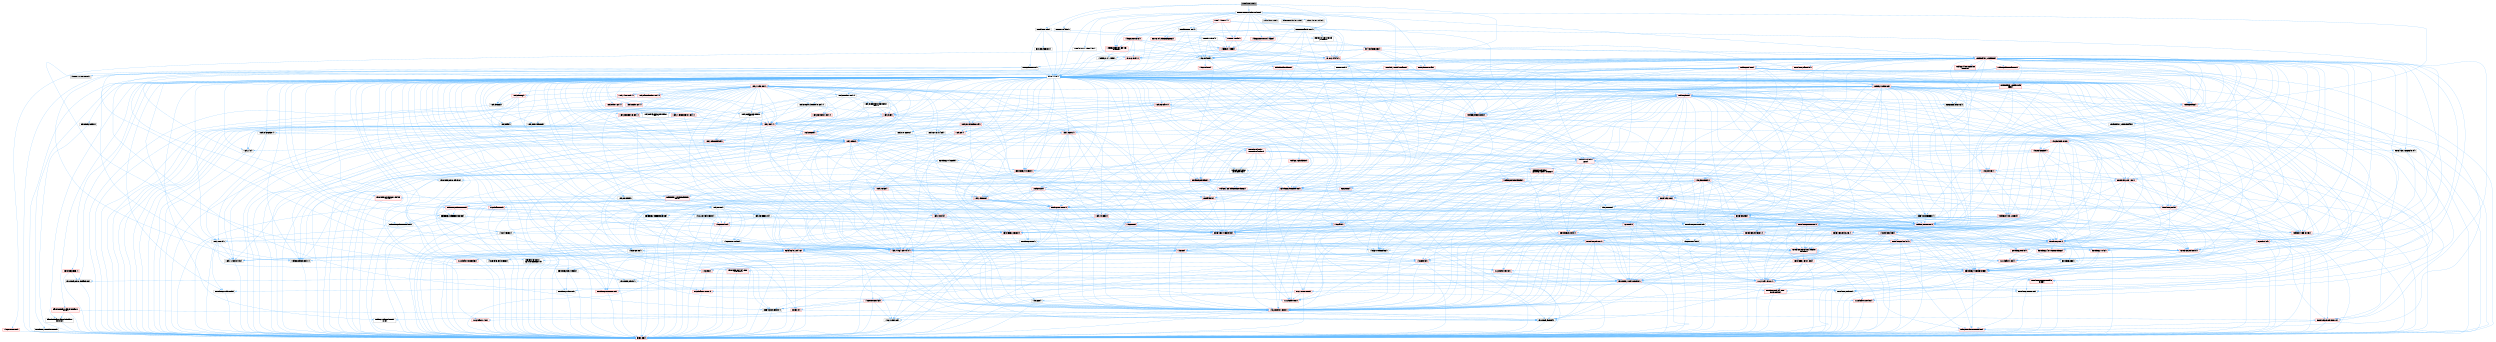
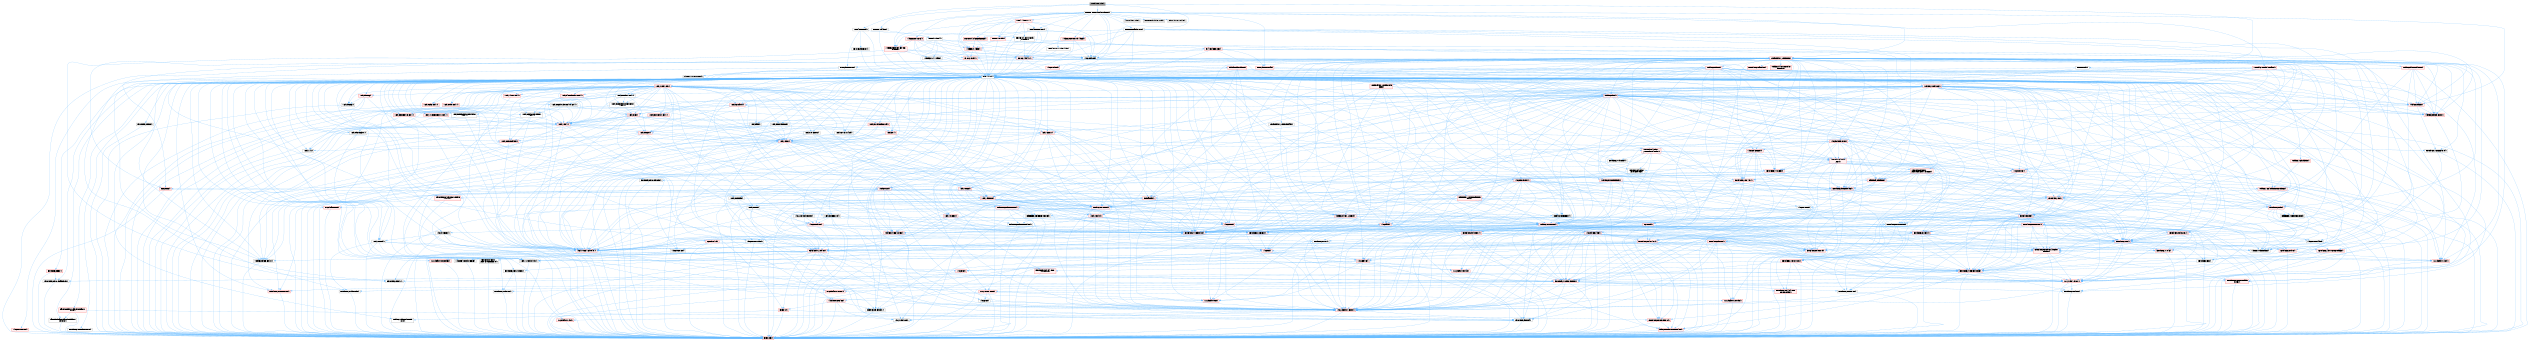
(1954, 105) -> none
